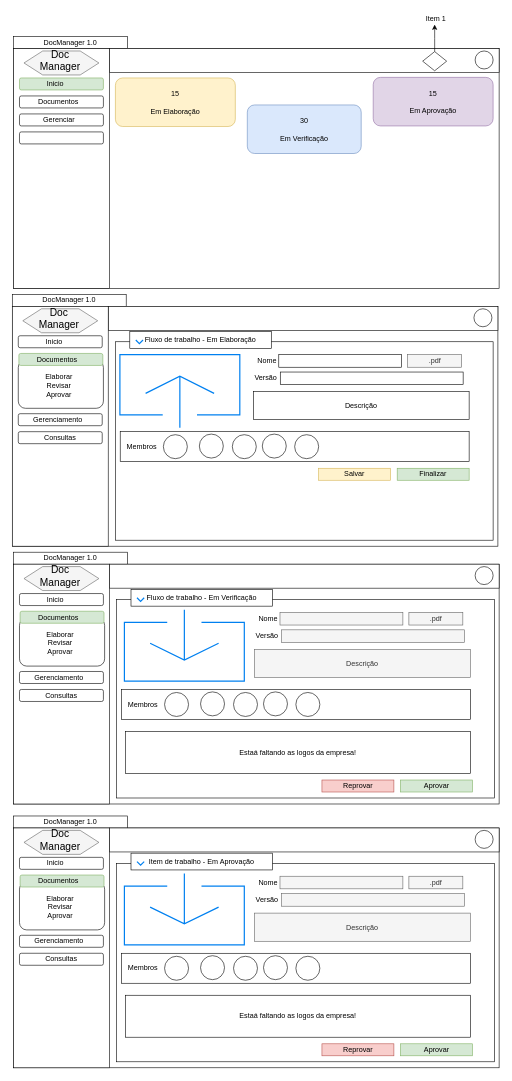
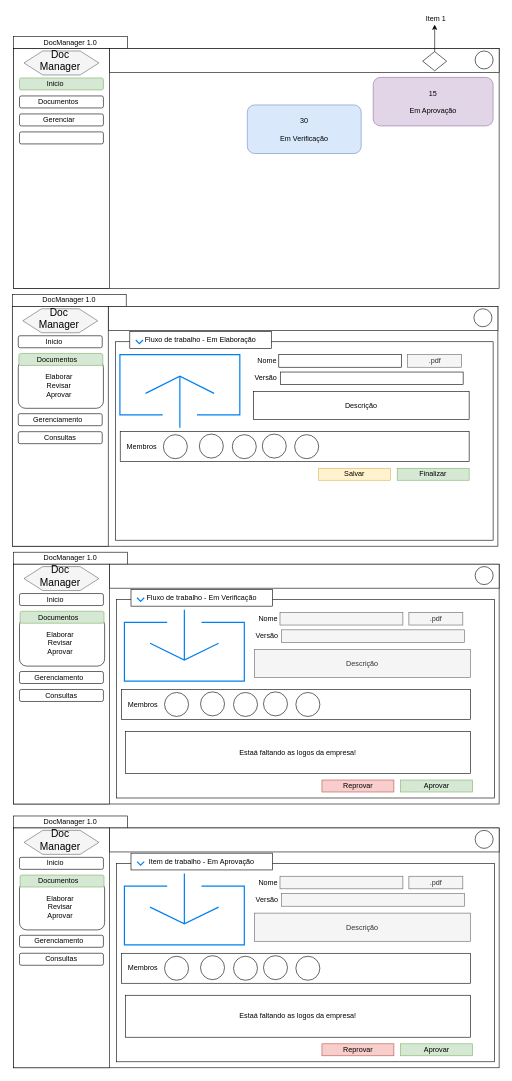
(176, 102) -> none
